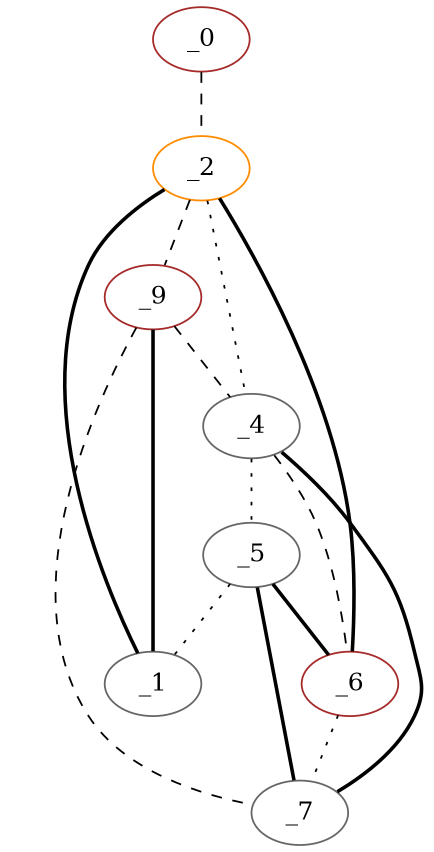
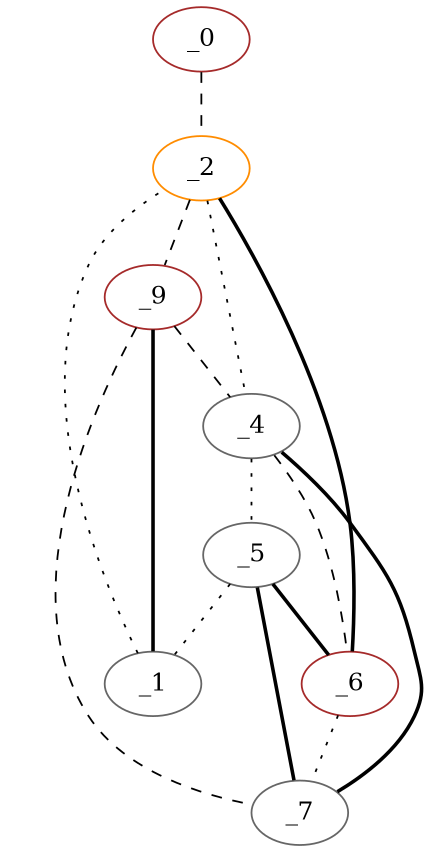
(67, 409) -> (67, 409)
